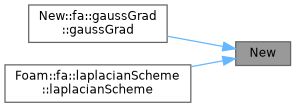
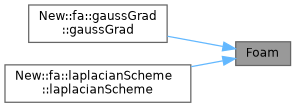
(263, 54) -> (263, 54)
(98, 84) -> (98, 84)
